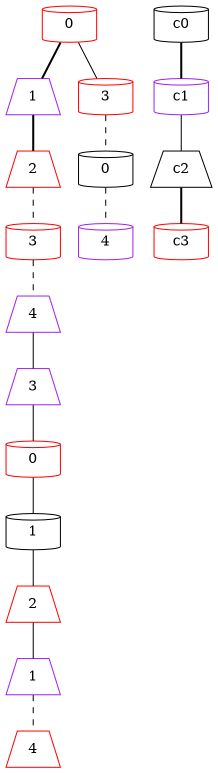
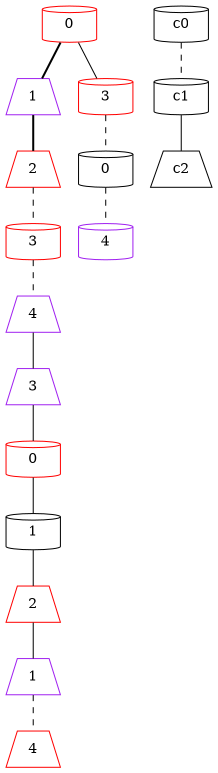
(181, 61) -> (181, 61)
(181, 97) -> (181, 97)
(181, 242) -> none
